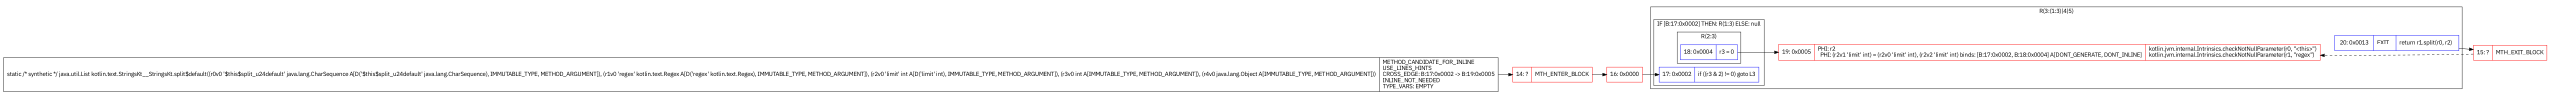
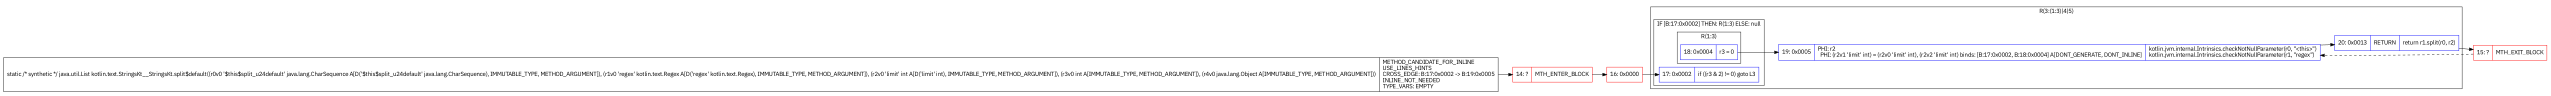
(1709, 37) -> (1709, 37)
(2383, 43) -> (2385, 43)
none -> (2325, 45)
(2049, 52) -> (2049, 52)
